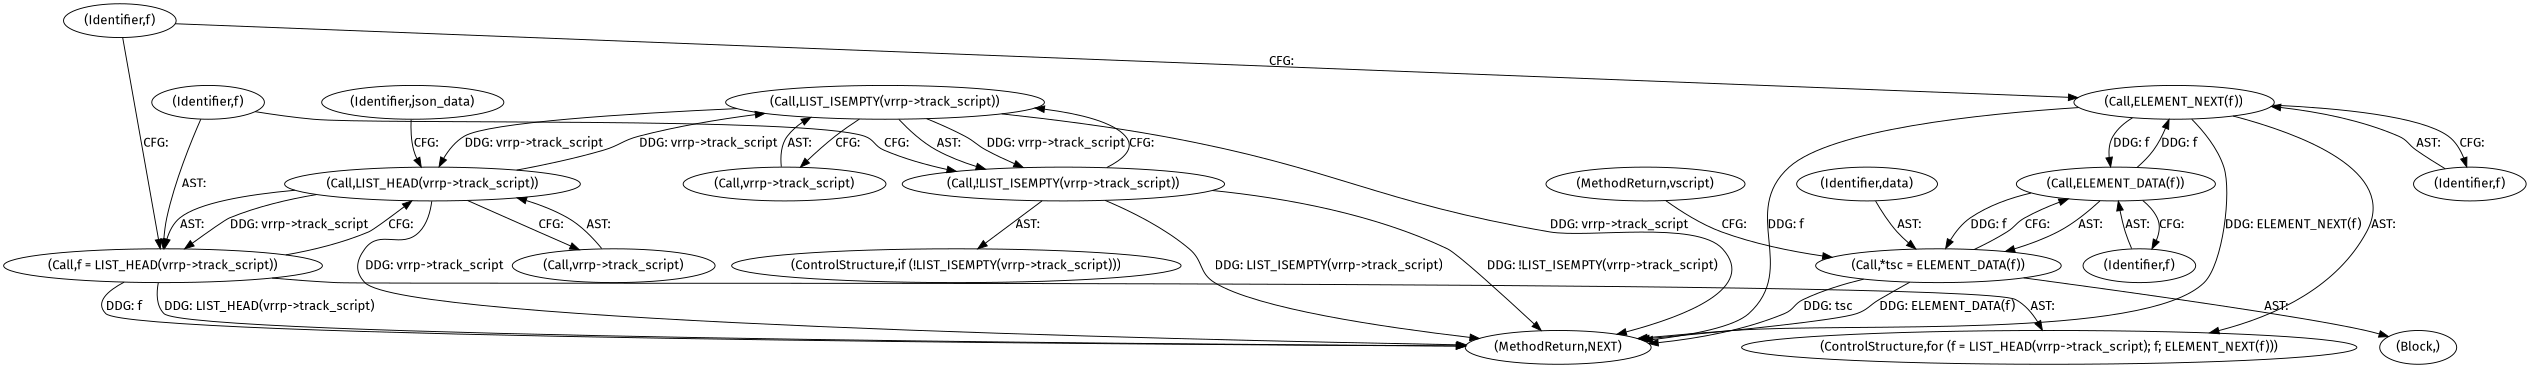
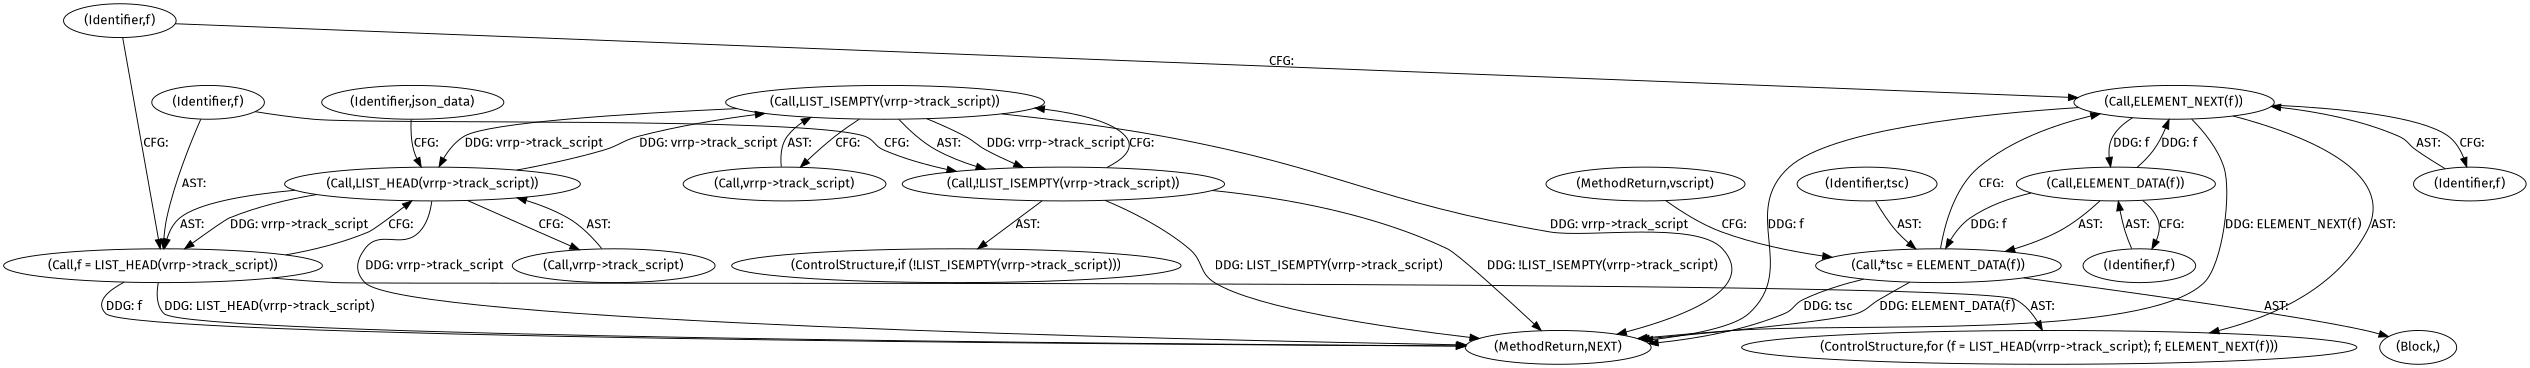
(1867, 184) -> (1867, 184)
(2016, 224) -> (1992, 157)
